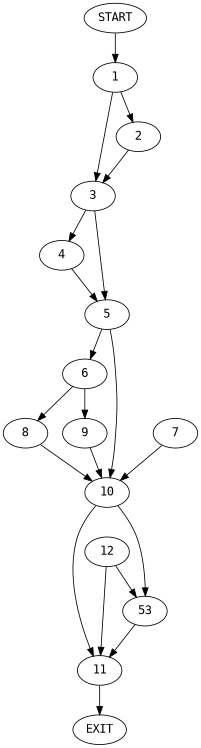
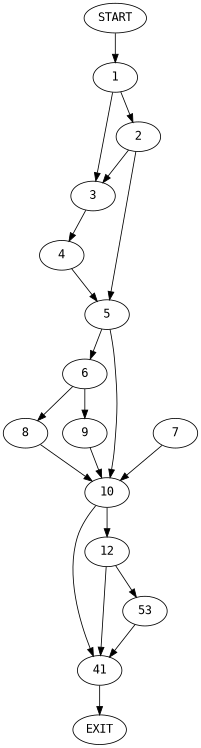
(100, 251) -> (123, 222)
(139, 544) -> (107, 518)
(100, 670) -> (100, 670)
